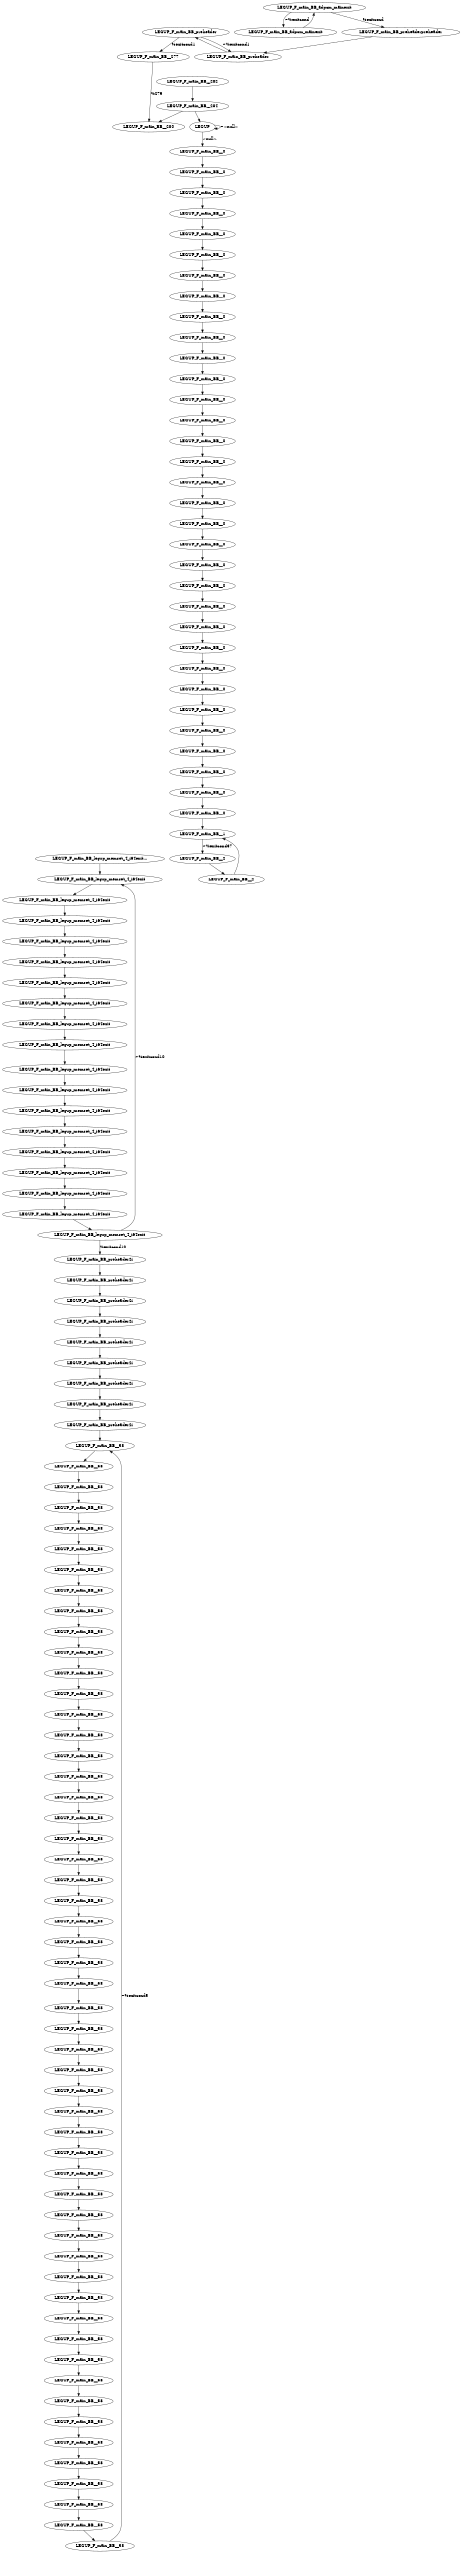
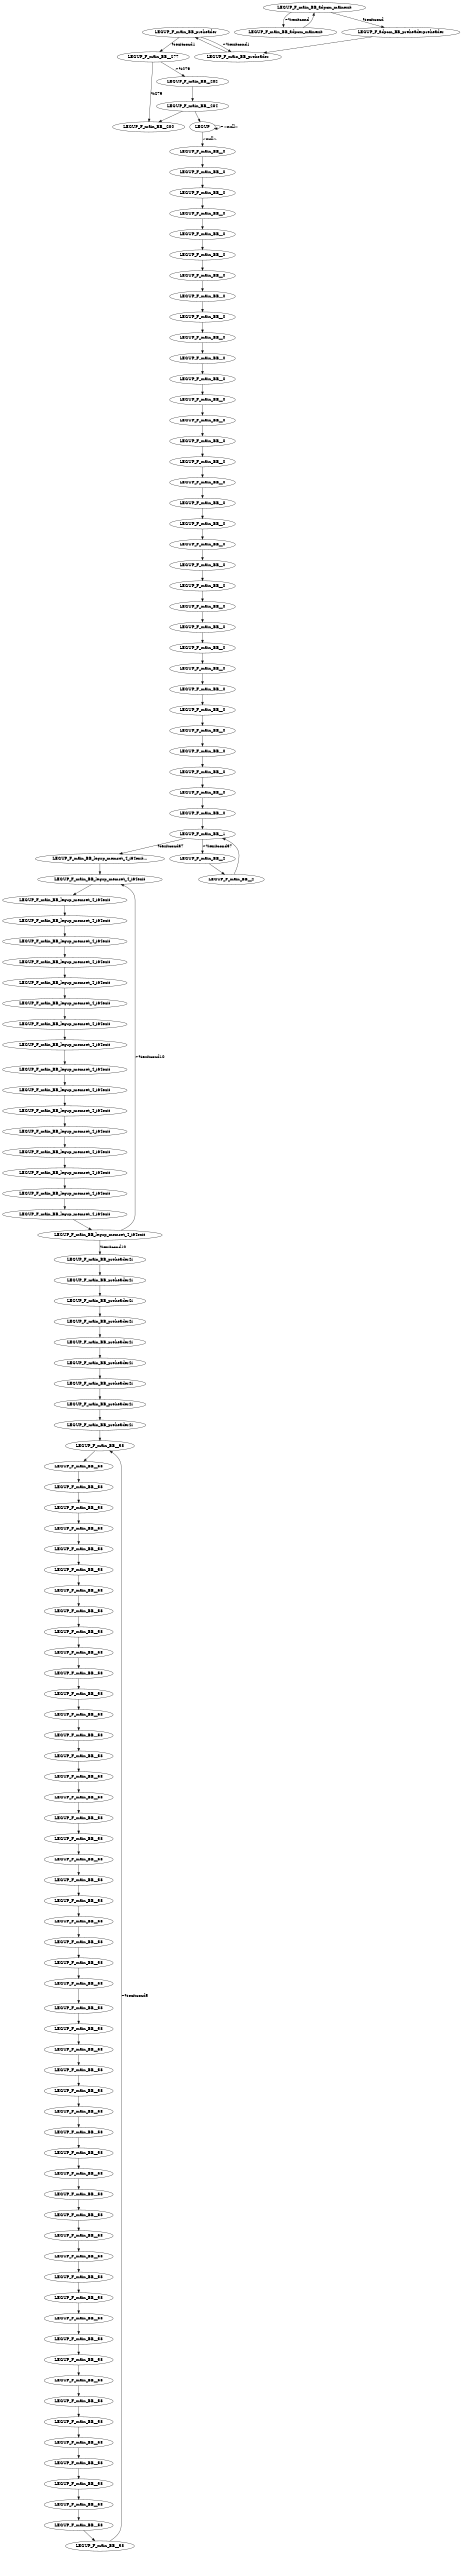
(401, 32) -> (401, 32)
none -> (172, 68)
none -> (154, 846)
